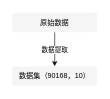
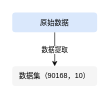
(55, 22) -> (55, 22)
